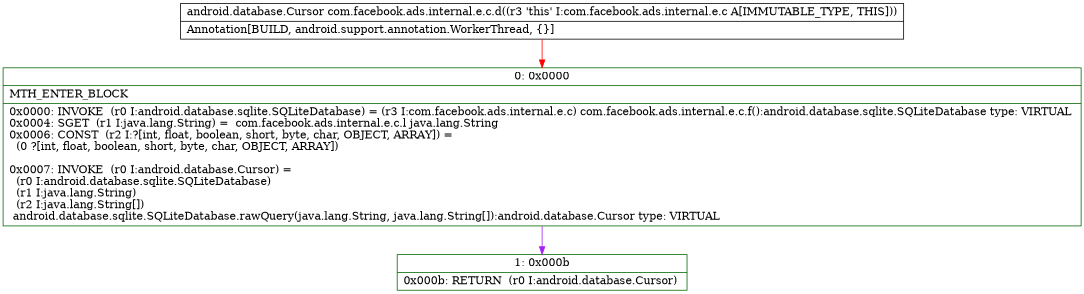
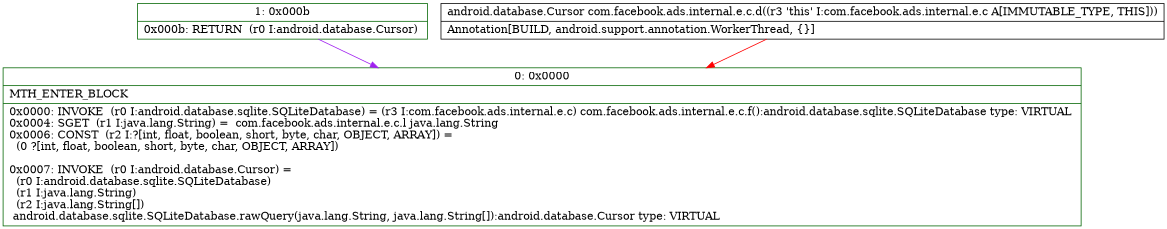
(542, 236) -> (345, 52)
